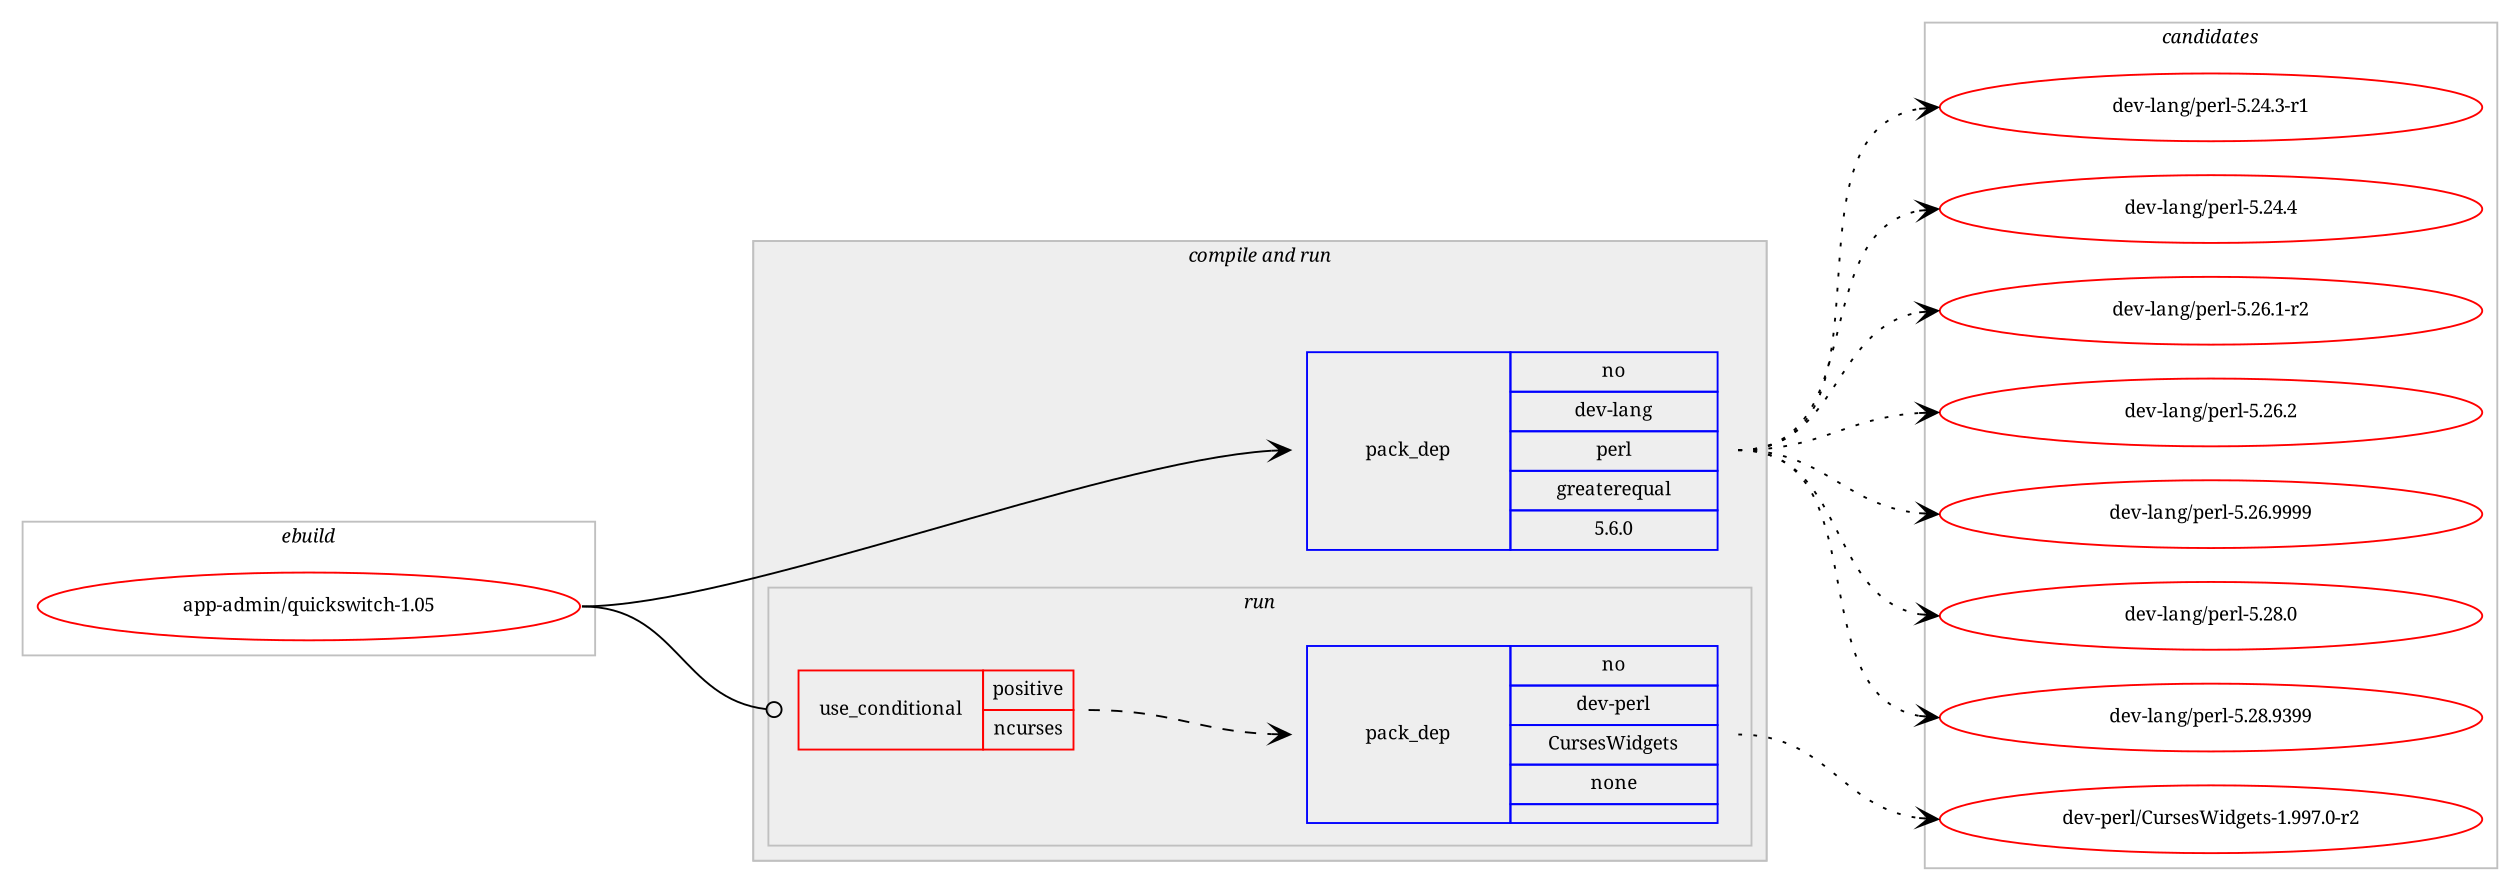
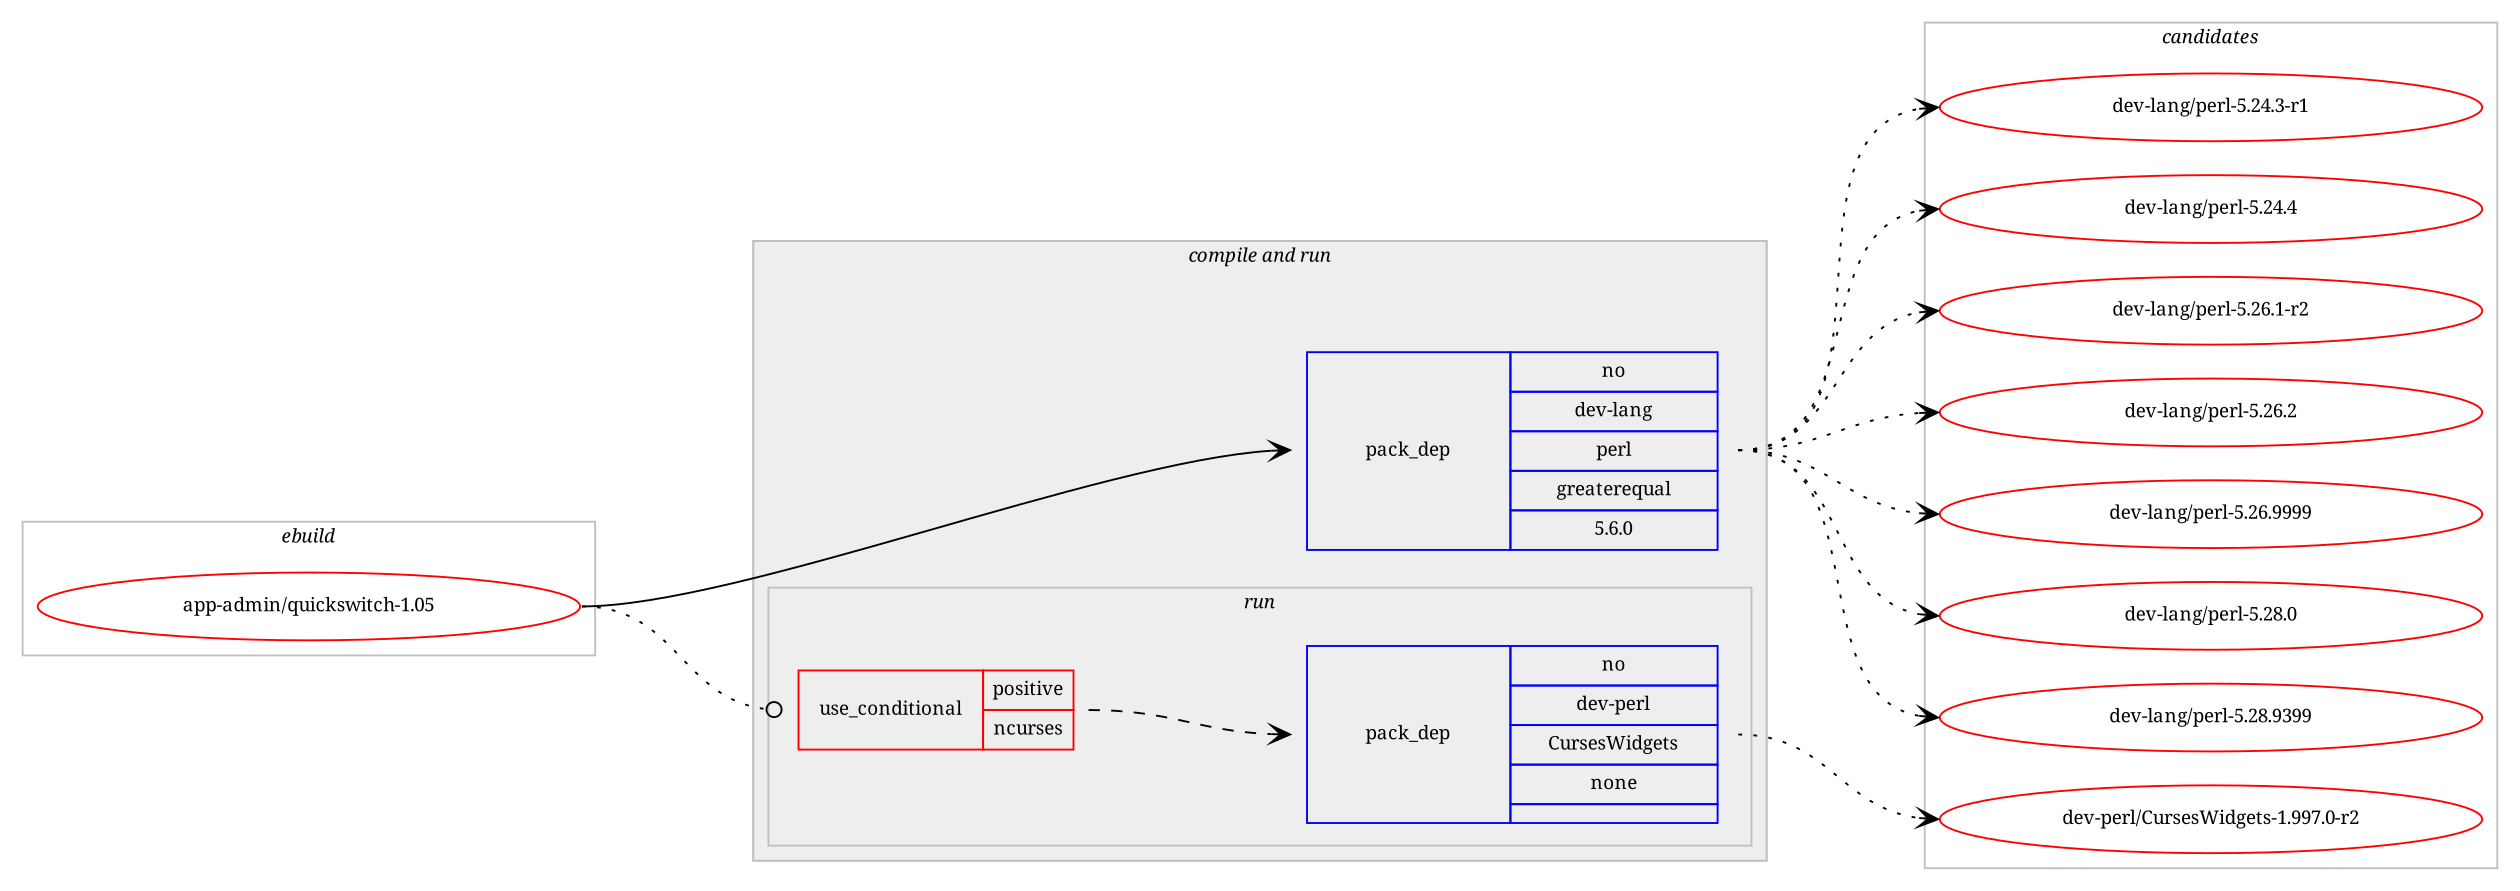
(676, 653) -> (676, 653)
